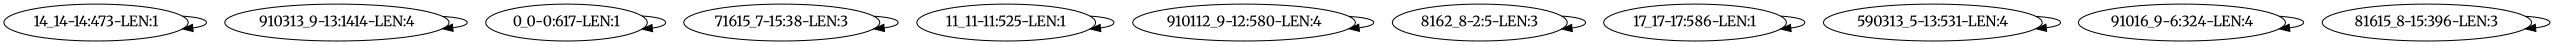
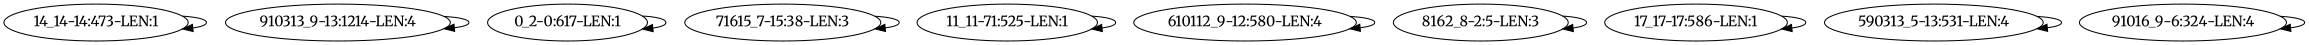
(337, 23) -> (338, 23)
(567, 23) -> (568, 23)
(1006, 23) -> (1007, 23)
(1244, 23) -> (1245, 23)
(2427, 23) -> none
